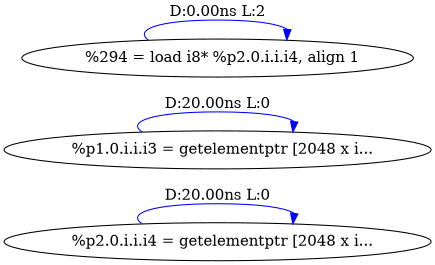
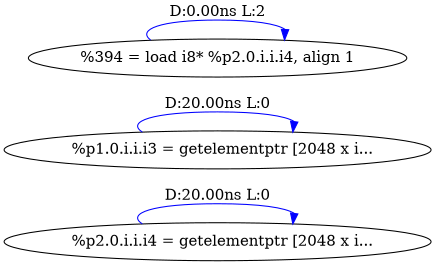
(218, 58) -> (218, 58)
